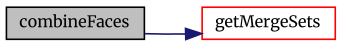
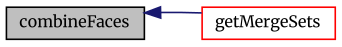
(165, 34) -> (181, 12)
